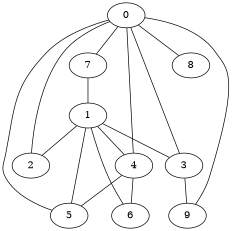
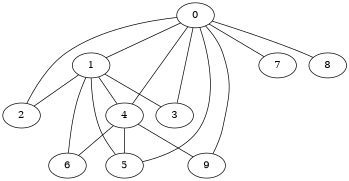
(88, 91) -> (143, 40)
(186, 191) -> (166, 141)
